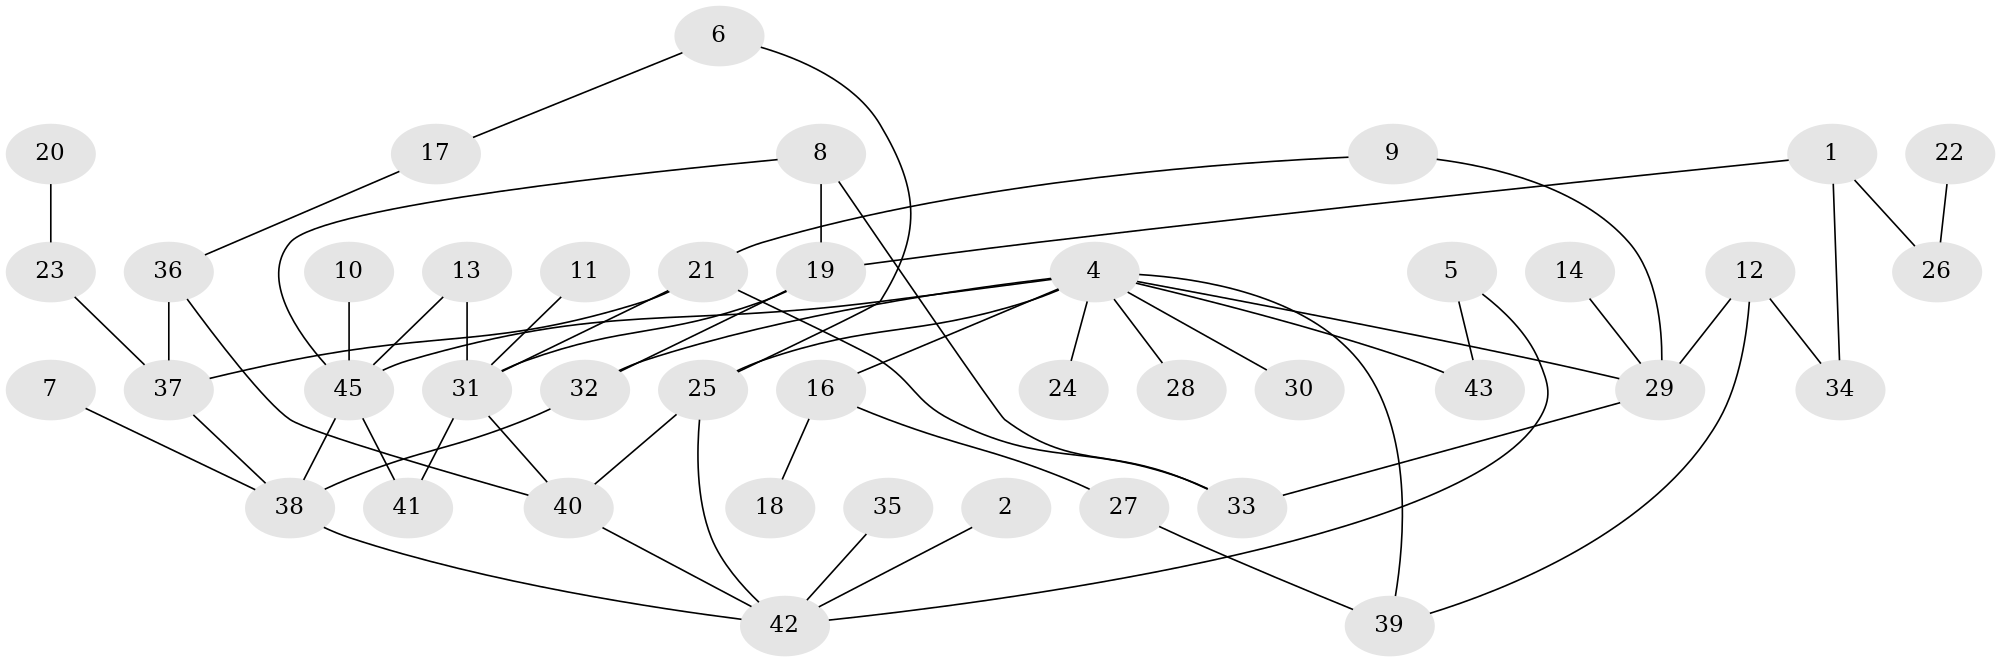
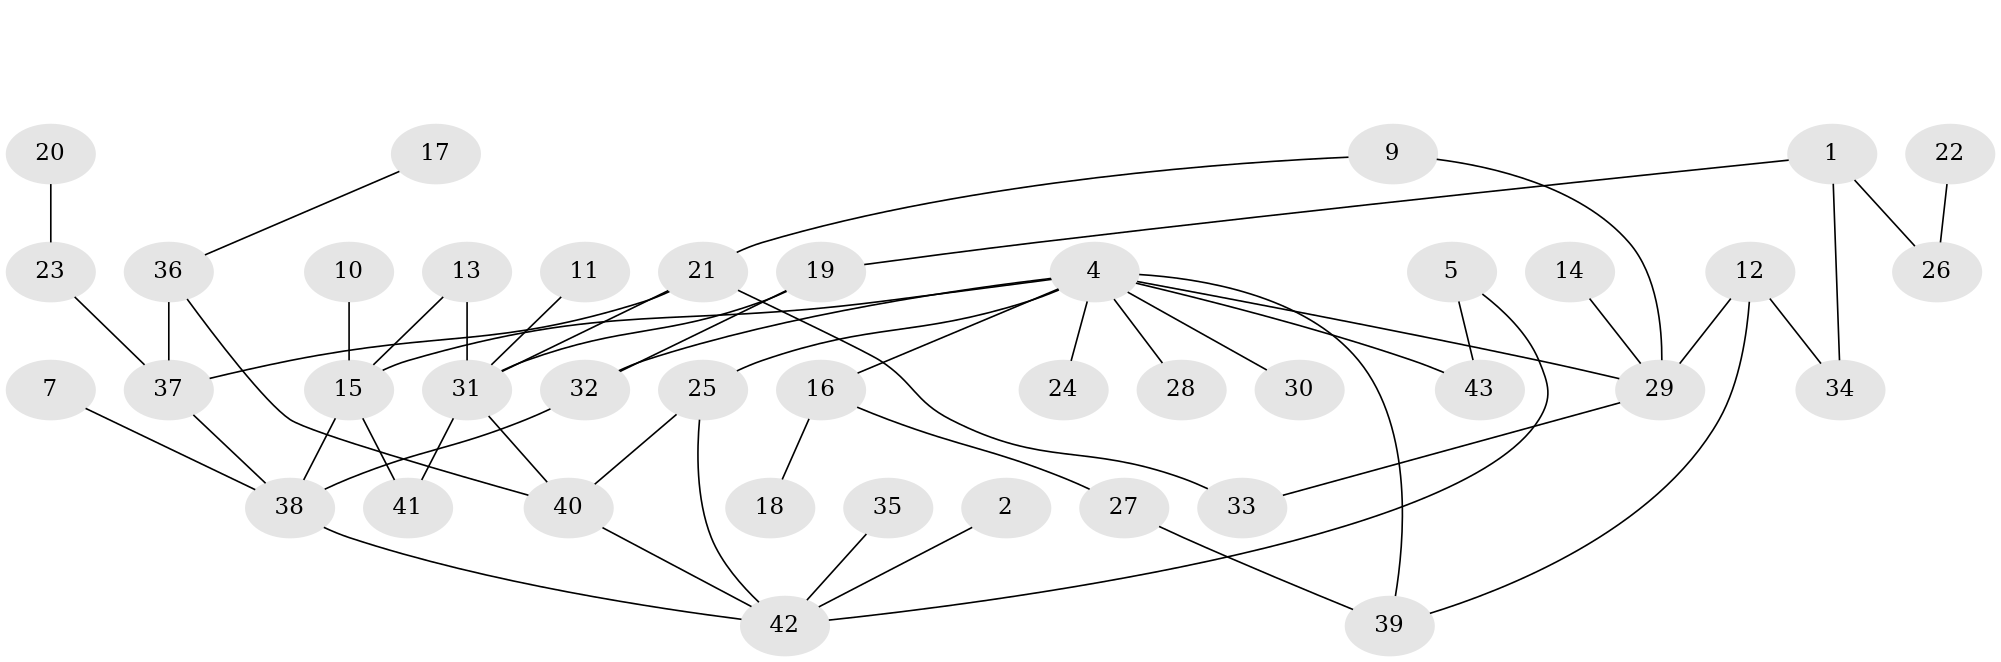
(719, 36) -> none
(821, 154) -> none
(349, 390) -> (349, 390)
